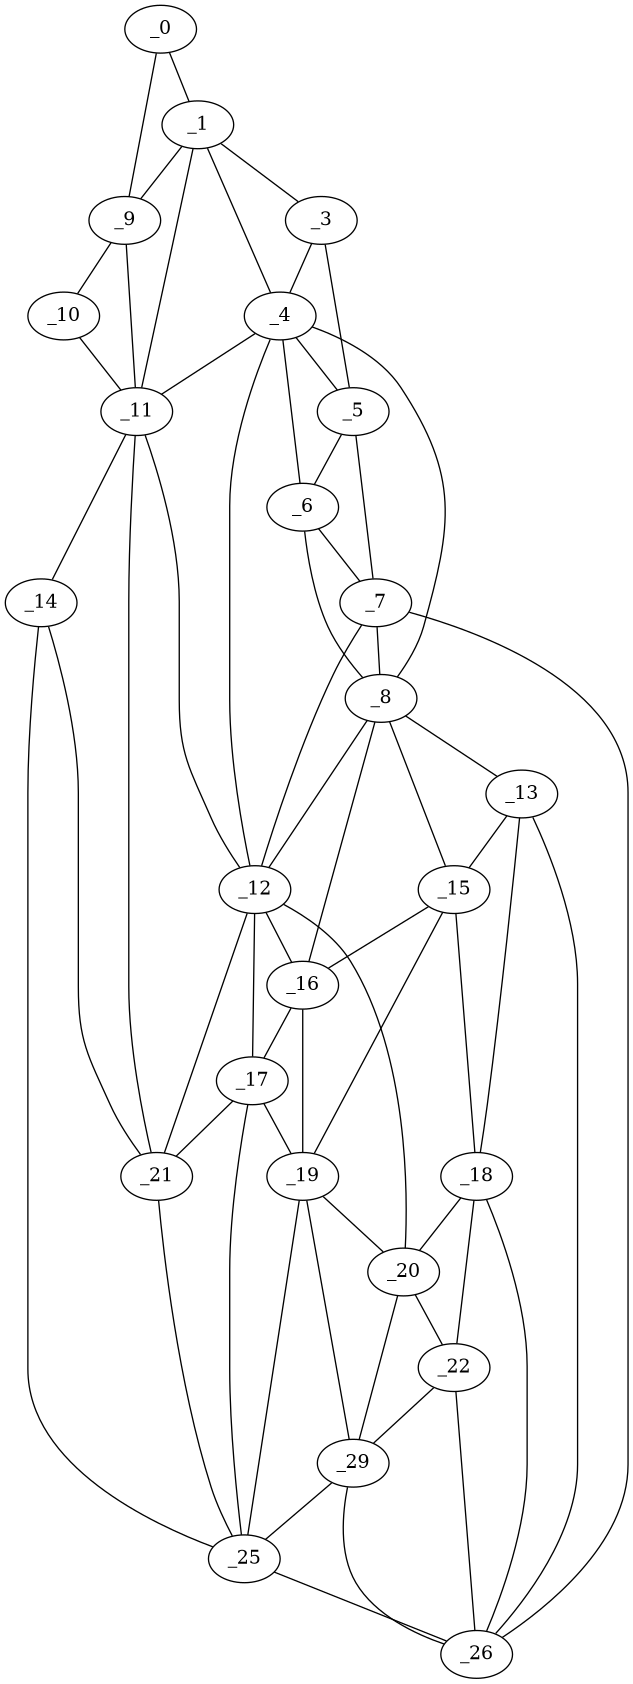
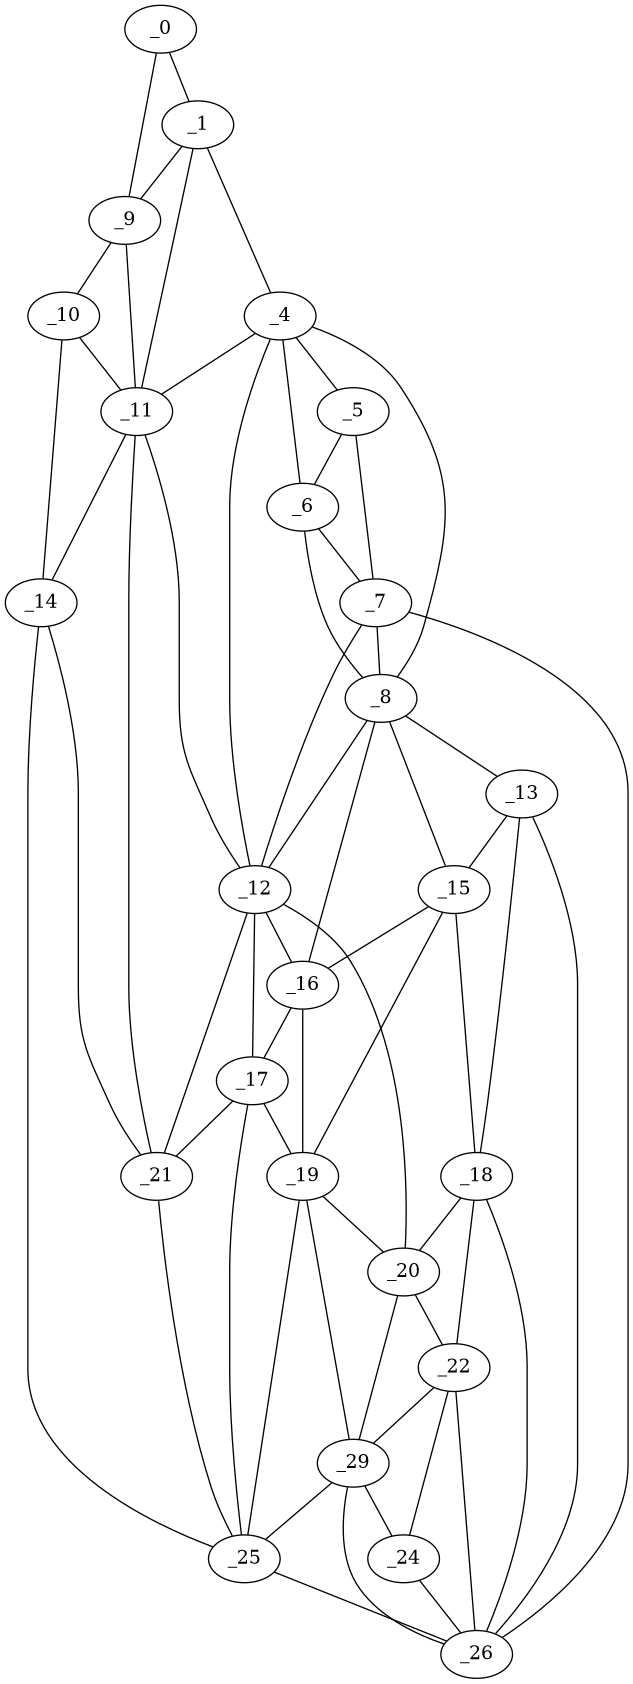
(321, 220) -> none
none -> (52, 459)
none -> (404, 1559)
